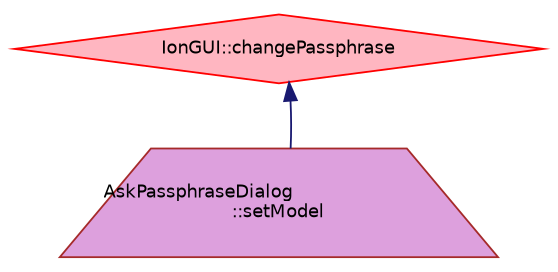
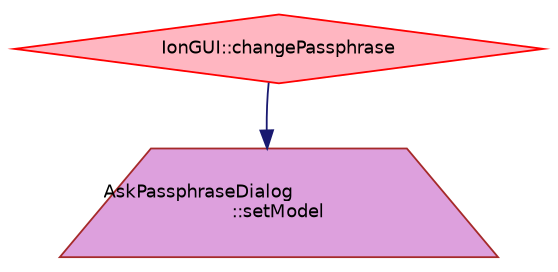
(291, 125) -> (267, 106)
